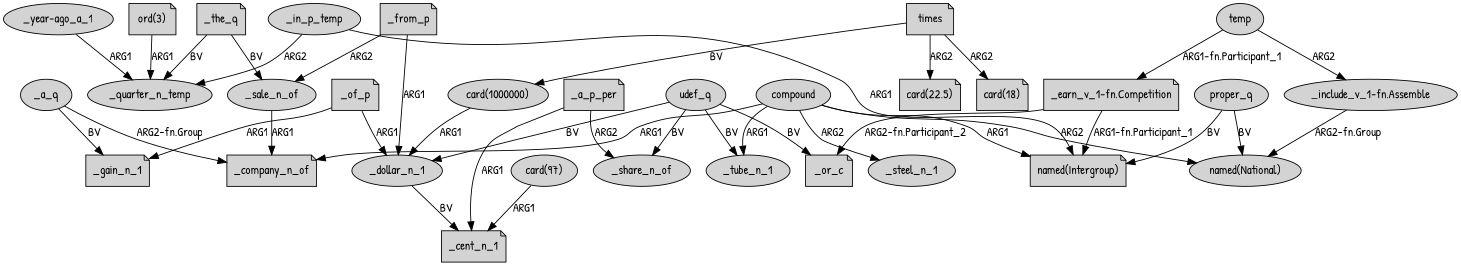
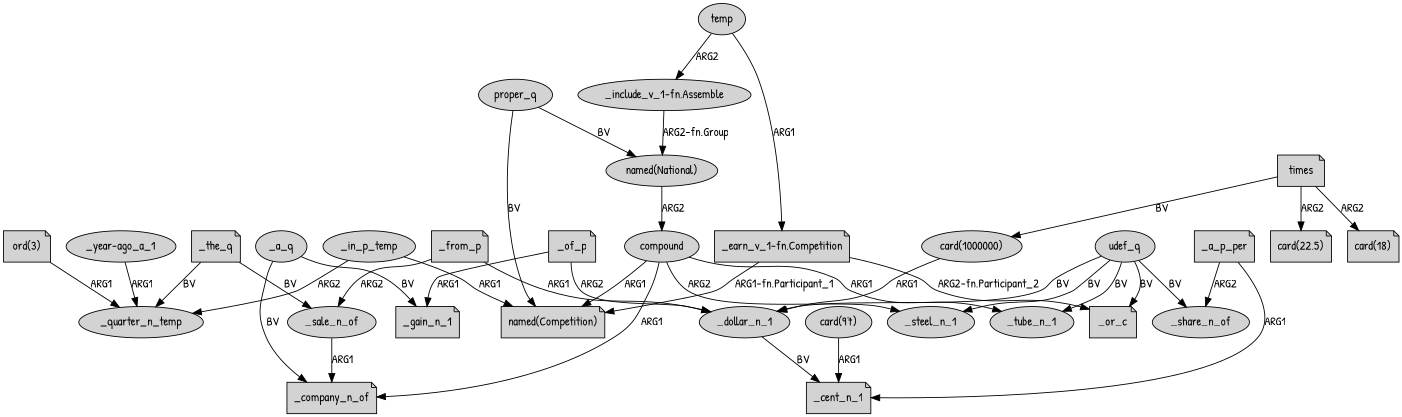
(1232, 57) -> (784, 133)
(1006, 126) -> (662, 204)
(170, 133) -> (273, 322)
(387, 133) -> (593, 284)
(1078, 171) -> (553, 322)
none -> (1058, 297)
